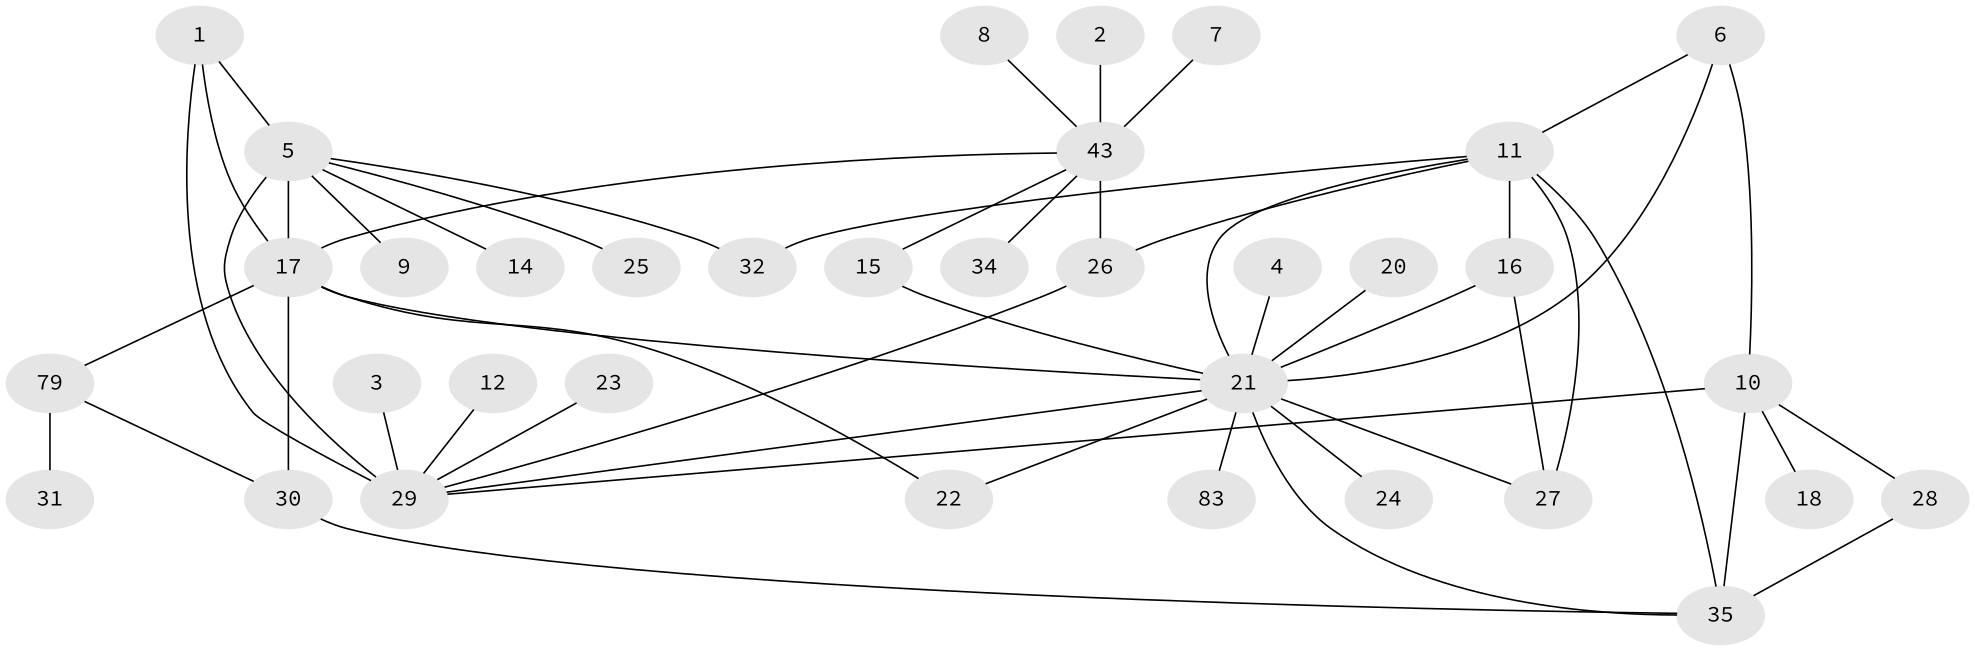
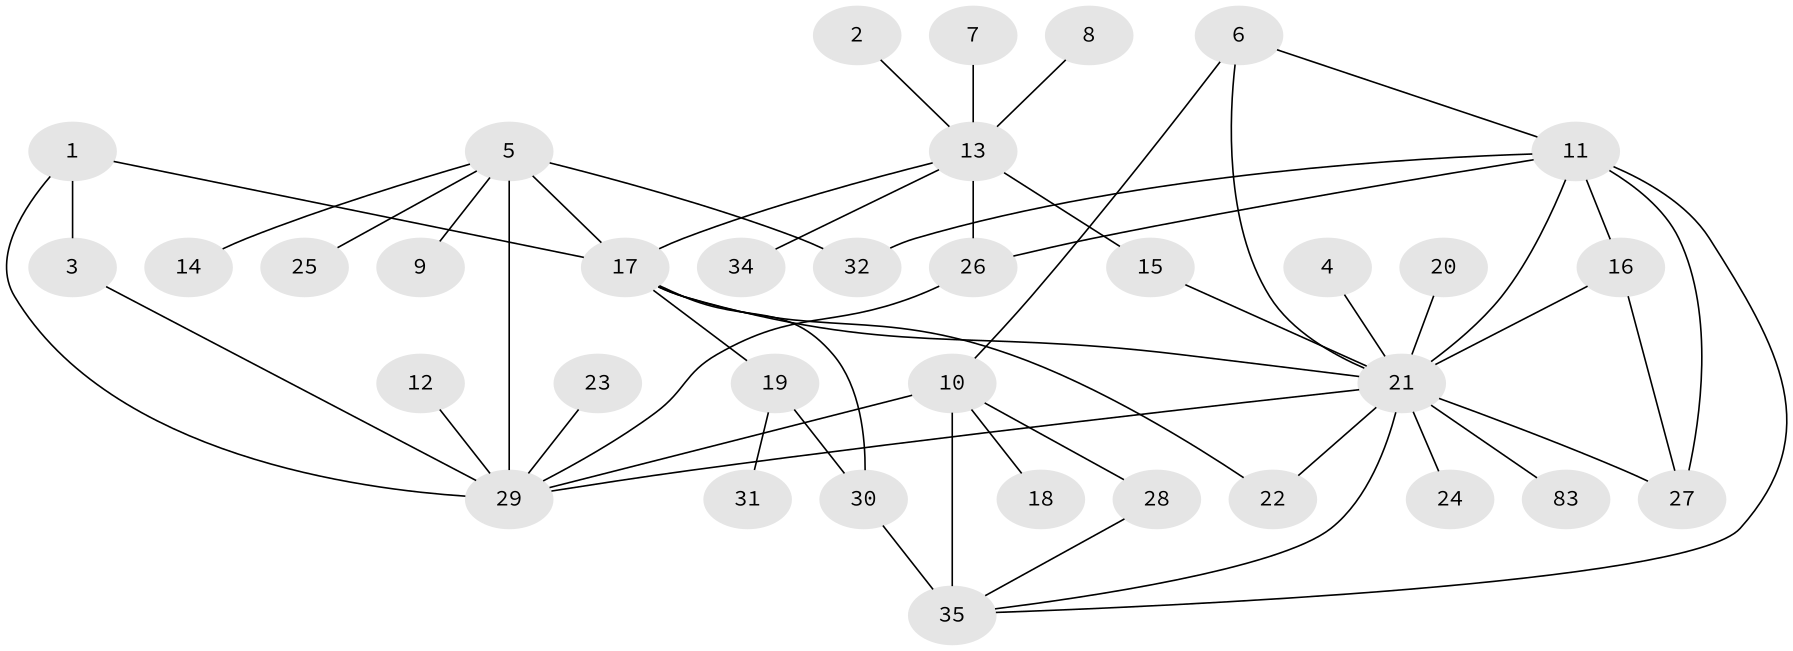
(244, 93) -> (73, 210)
(1100, 151) -> (973, 151)
(50, 383) -> (775, 383)
